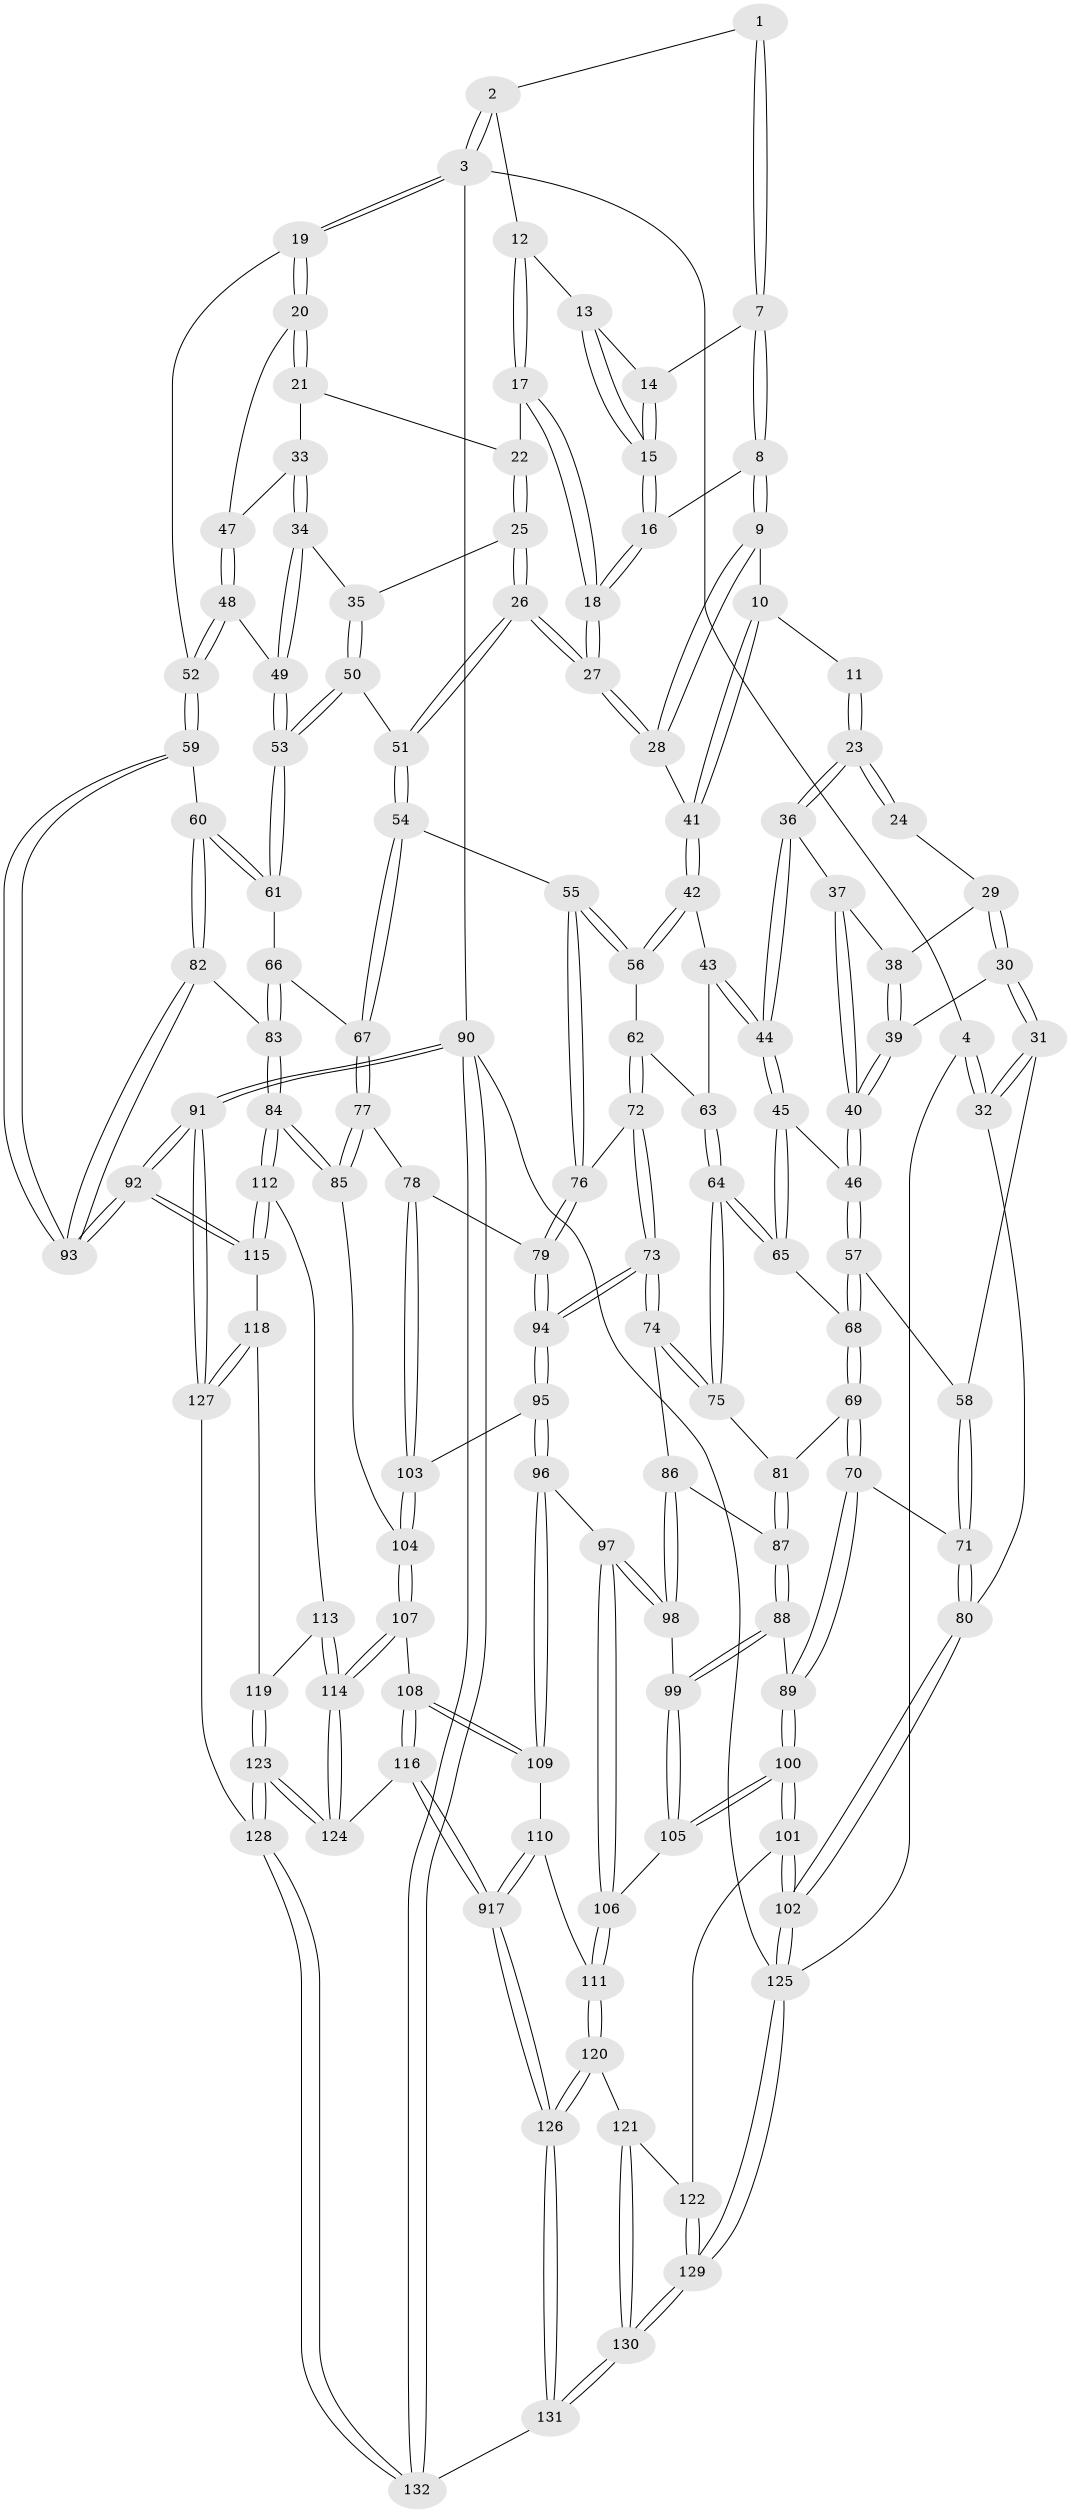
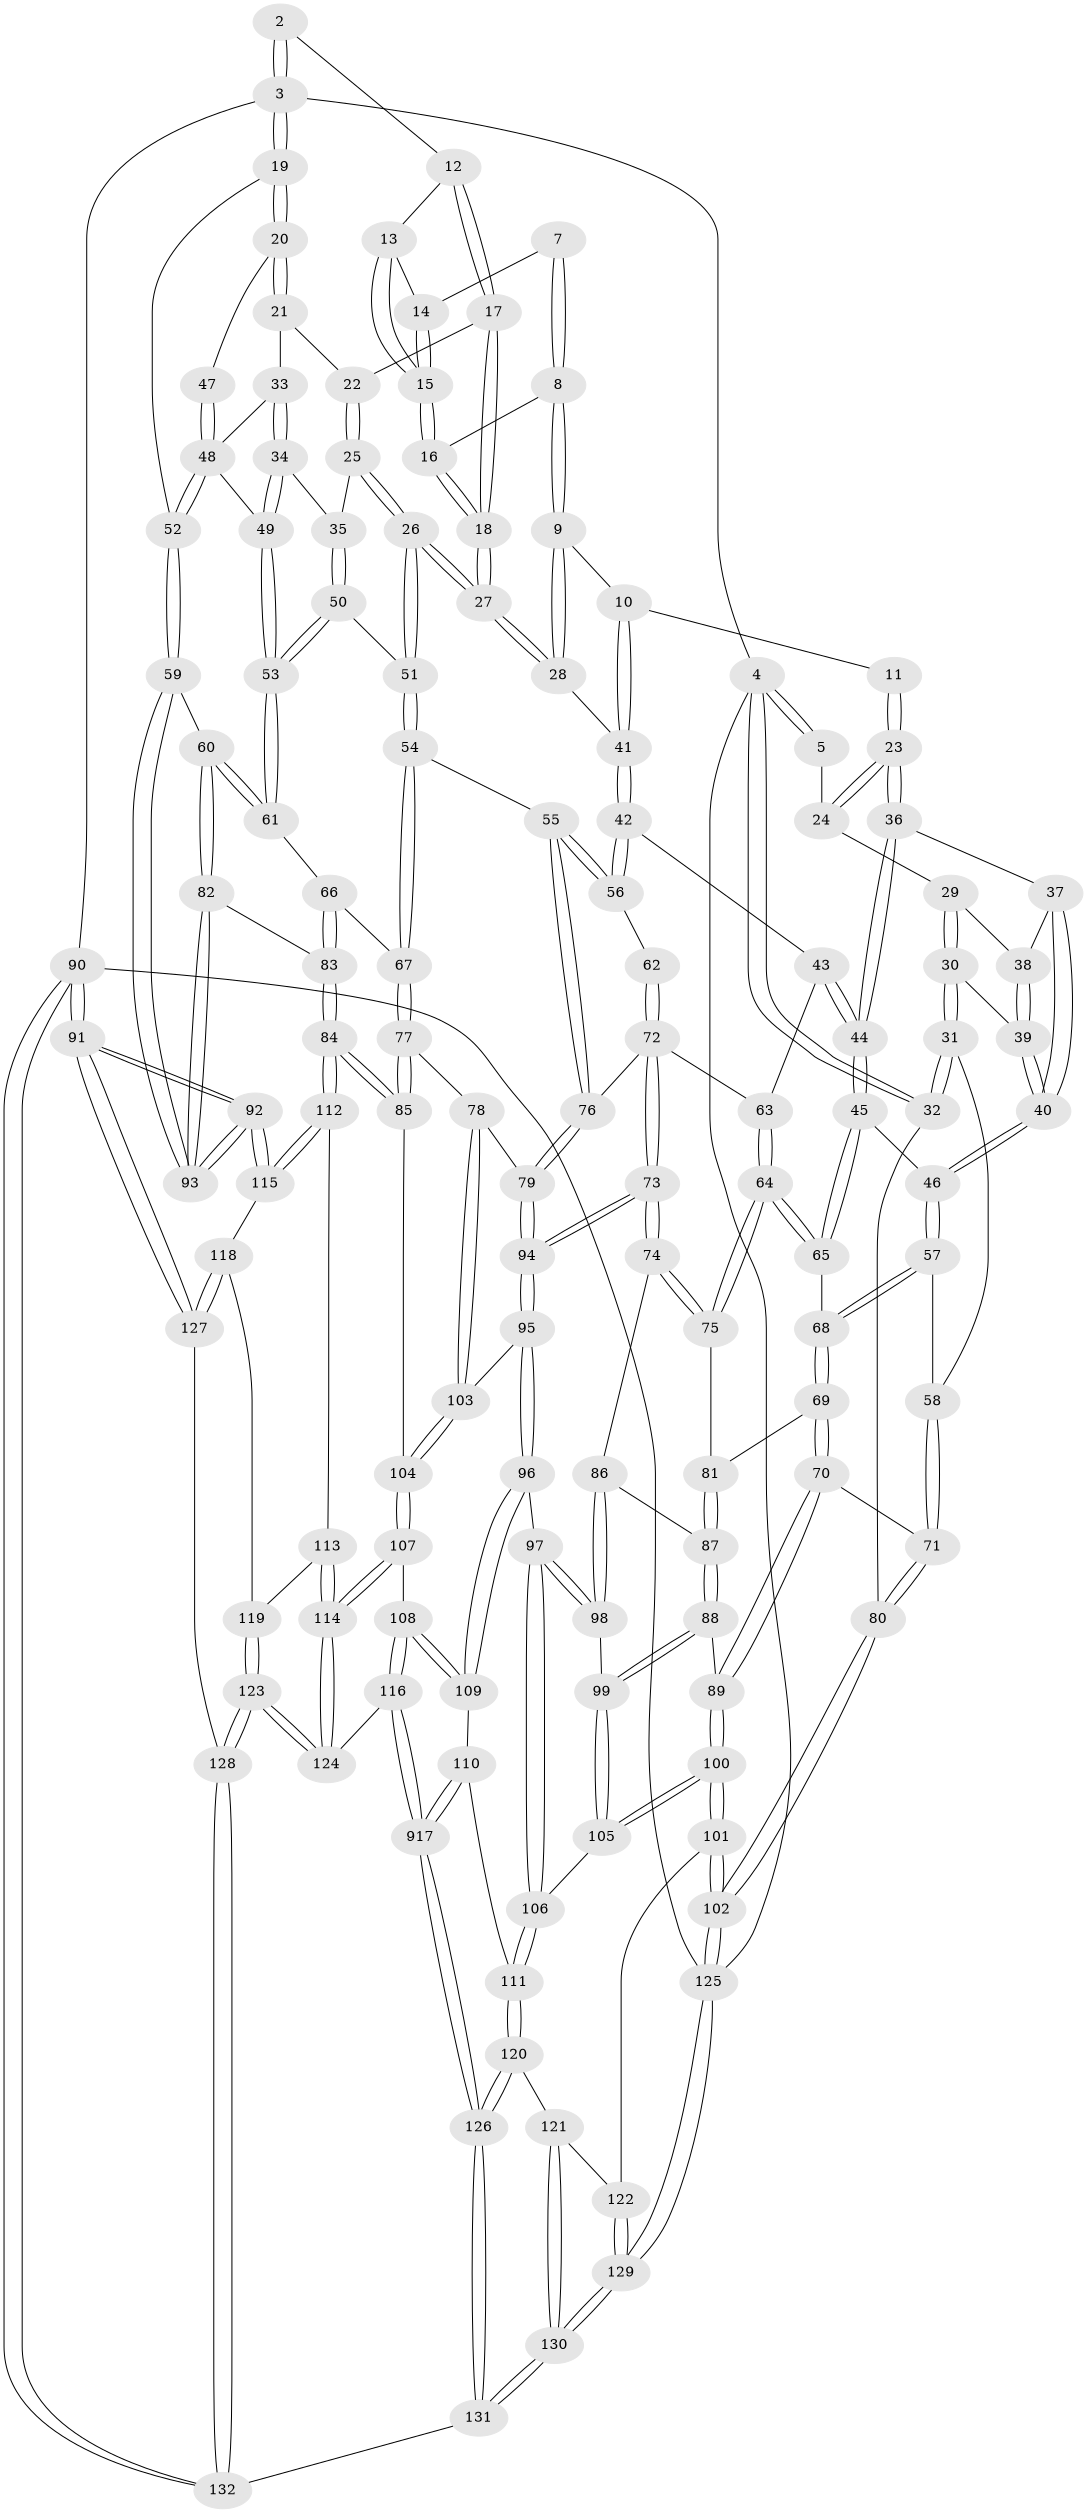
(760, 22) -> none
(264, 494) -> (244, 421)
none -> (822, 748)
(672, 1075) -> (703, 1071)
